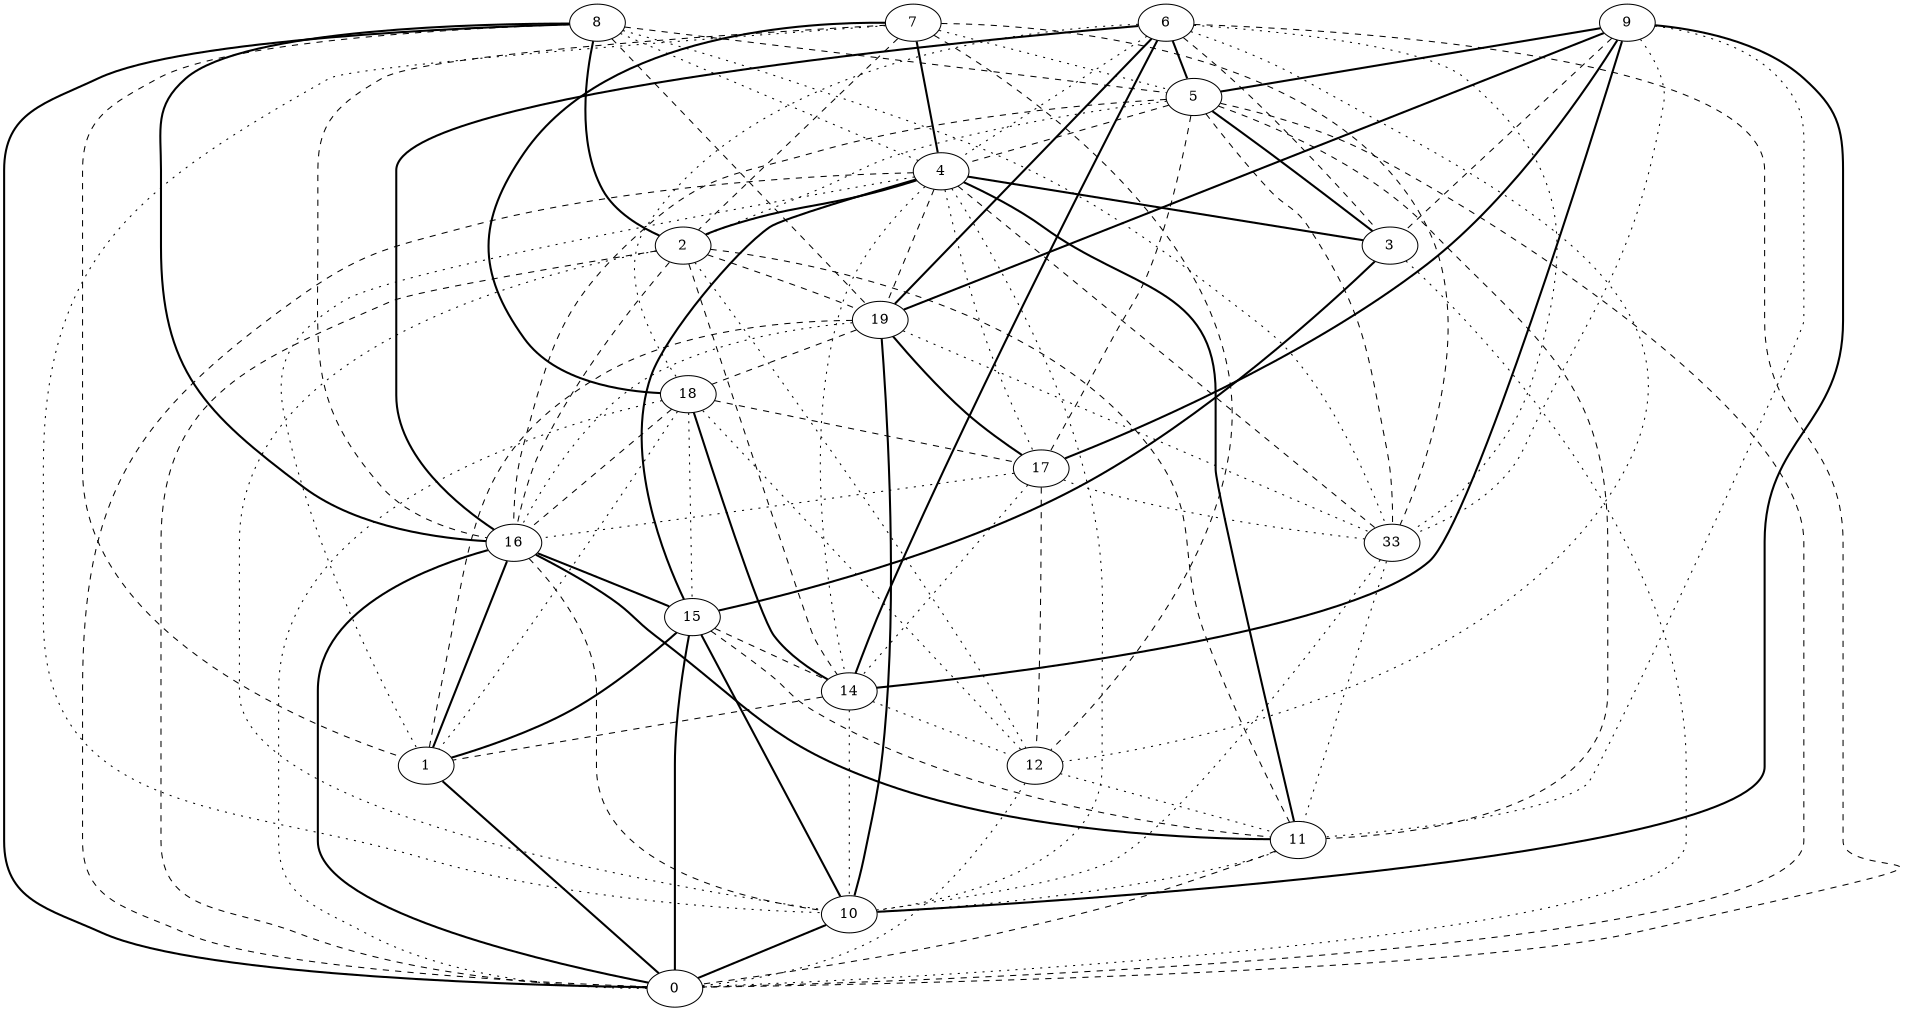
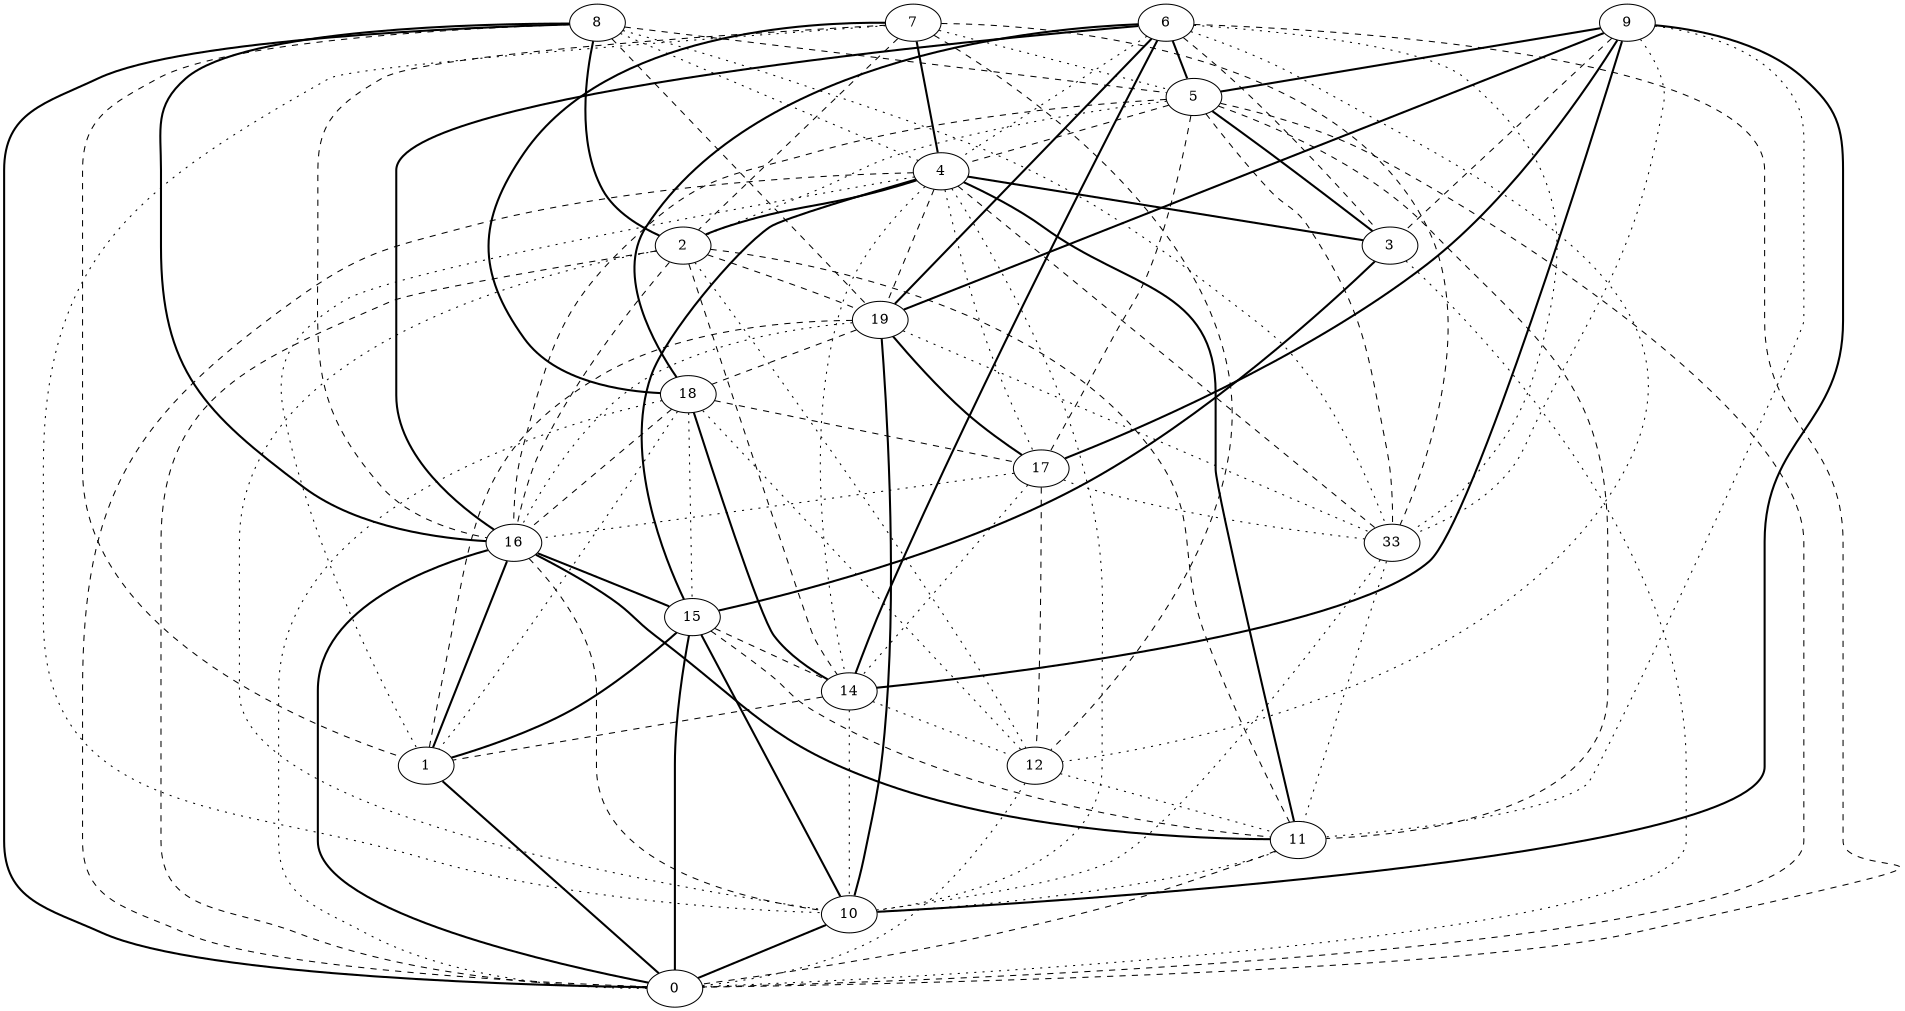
(810, 96) -> (810, 96)
